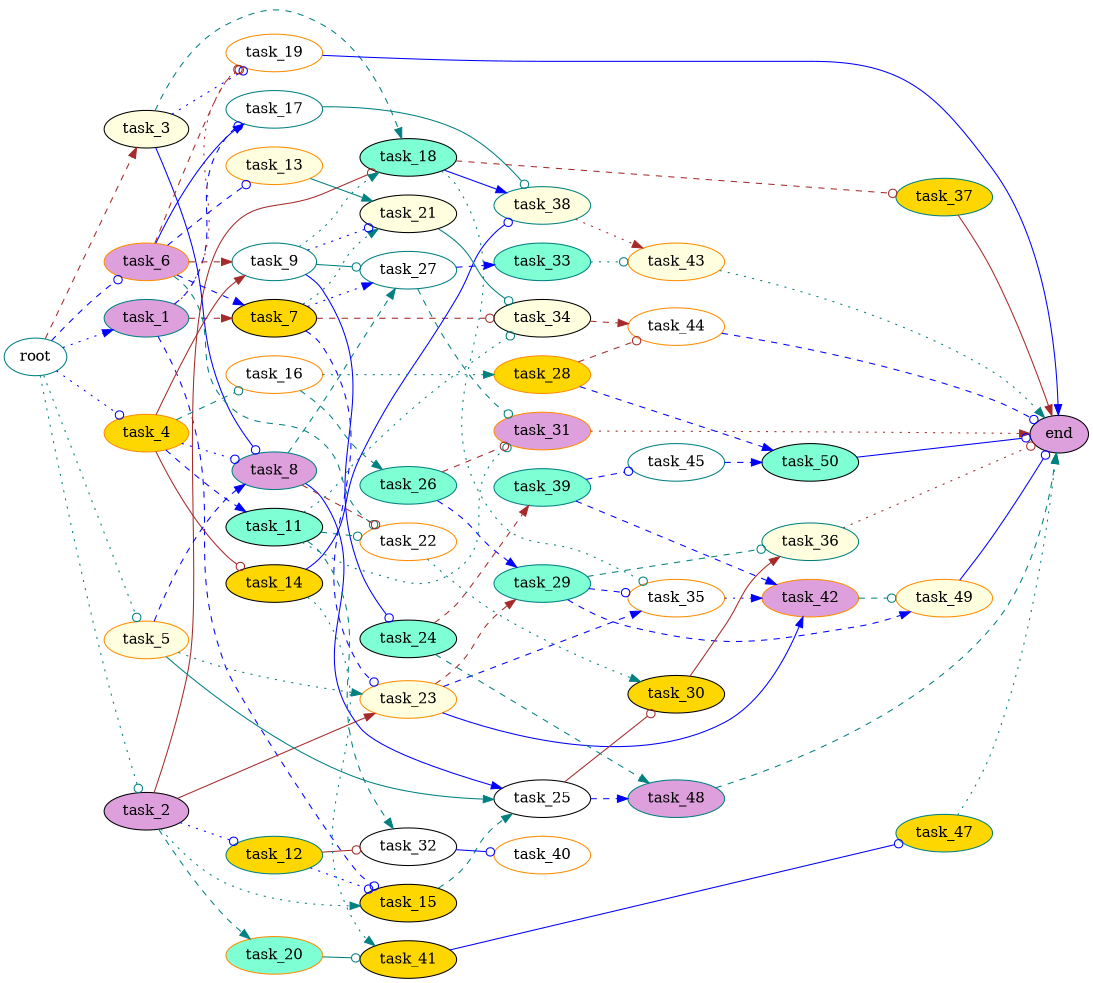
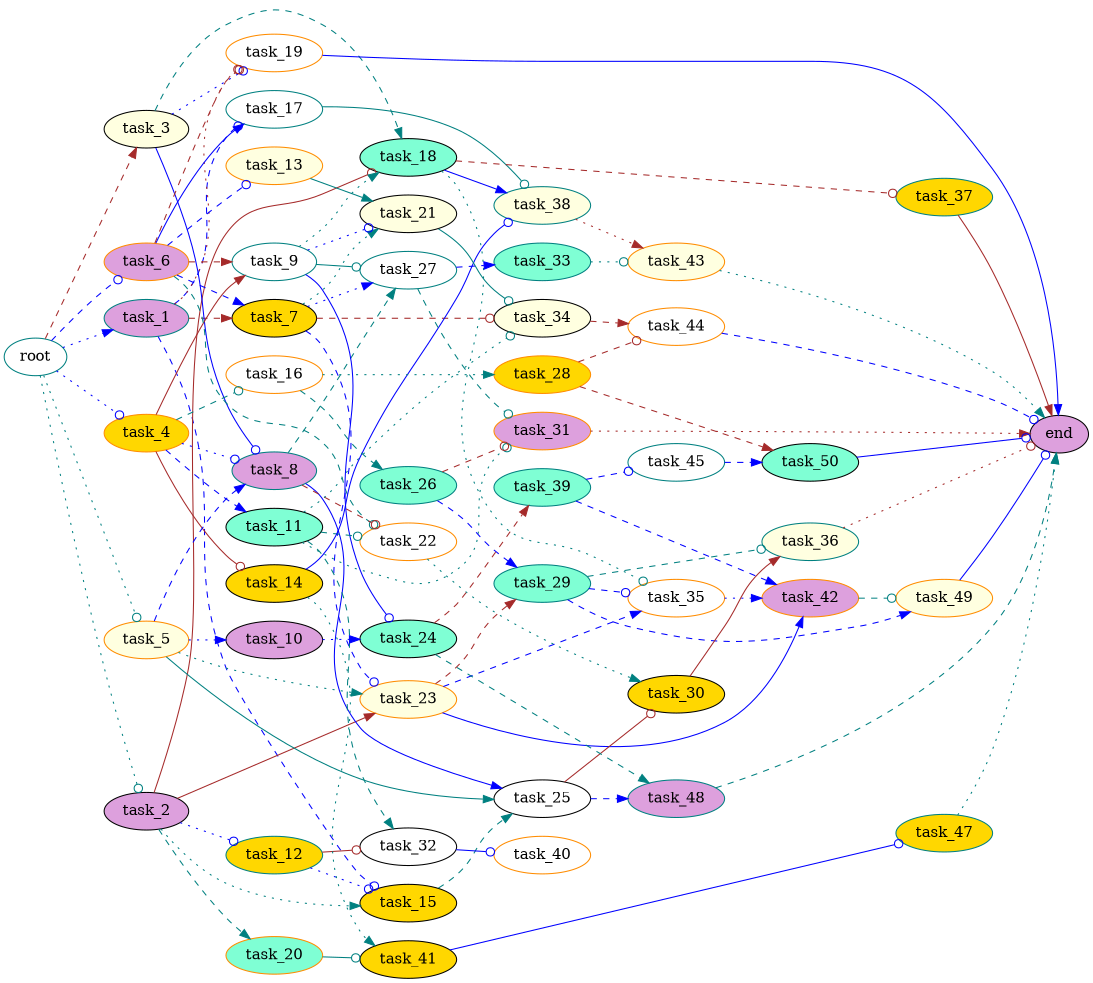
(671, 417) -> (671, 417)
none -> (274, 640)
